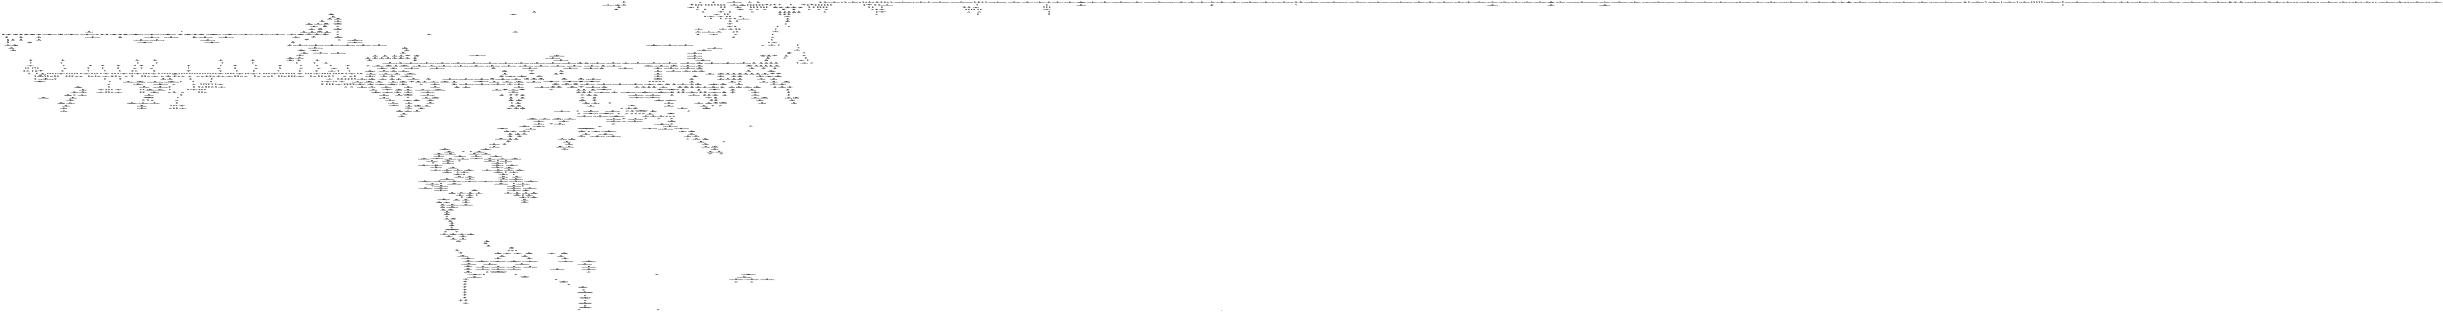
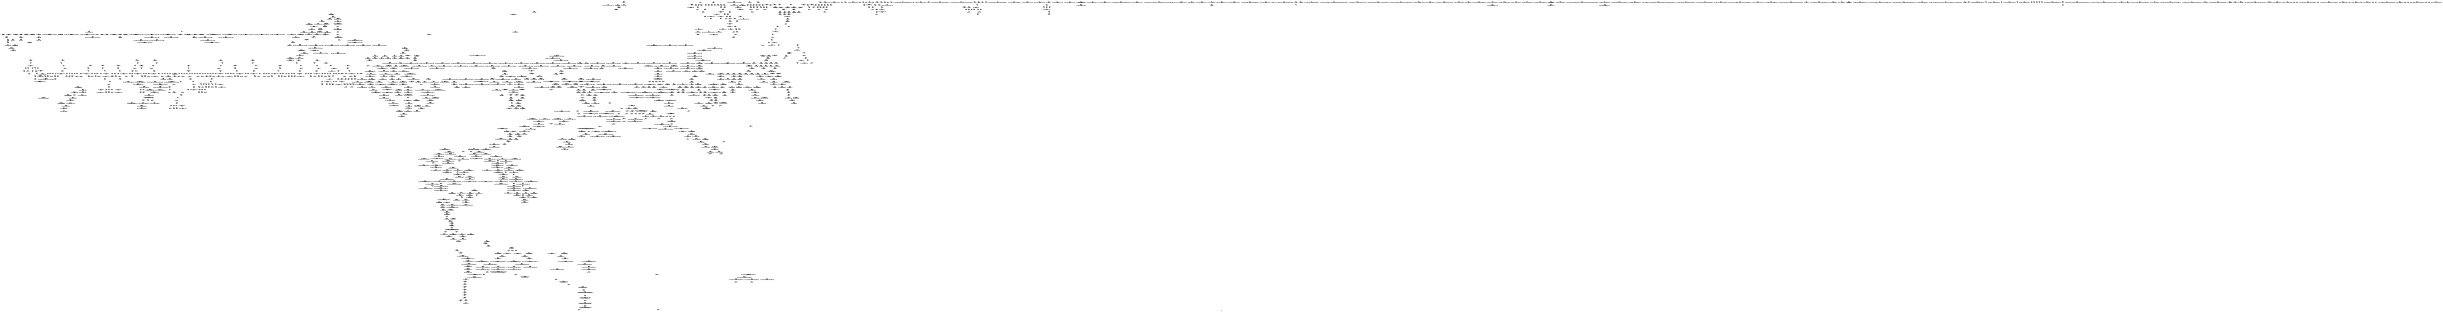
none -> (474, 149)
